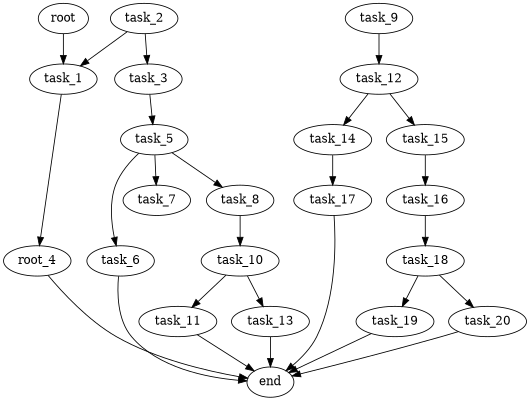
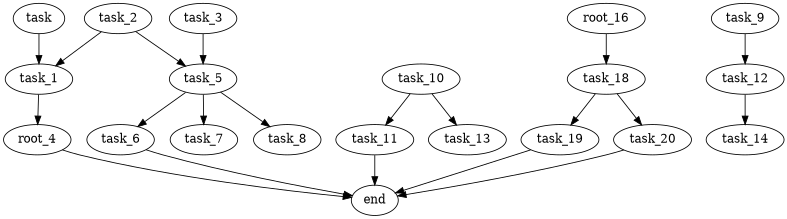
(63, 19) -> (39, 19)
(146, 45) -> (157, 46)
(425, 140) -> none
(333, 200) -> none
(425, 200) -> (606, 19)
(240, 226) -> none
(270, 348) -> none
